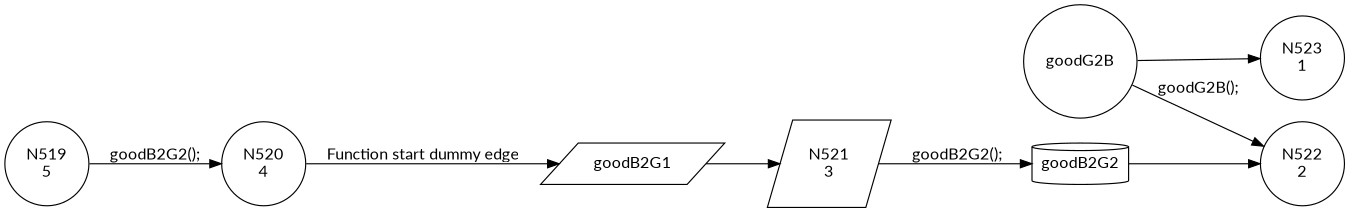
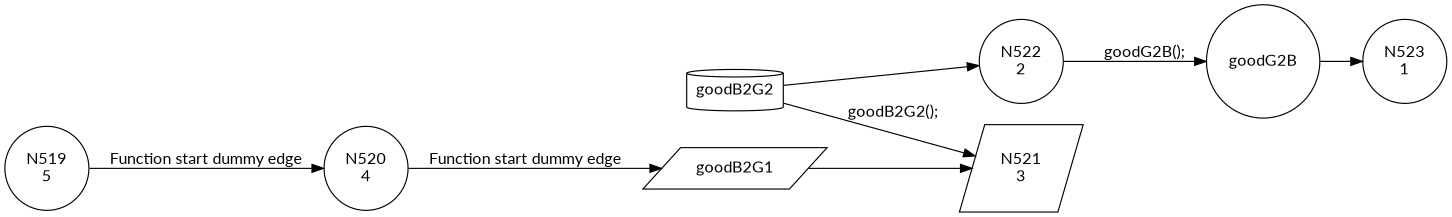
(1193, 113) -> (1129, 61)
(155, 155) -> (206, 160)
(949, 164) -> (874, 128)
